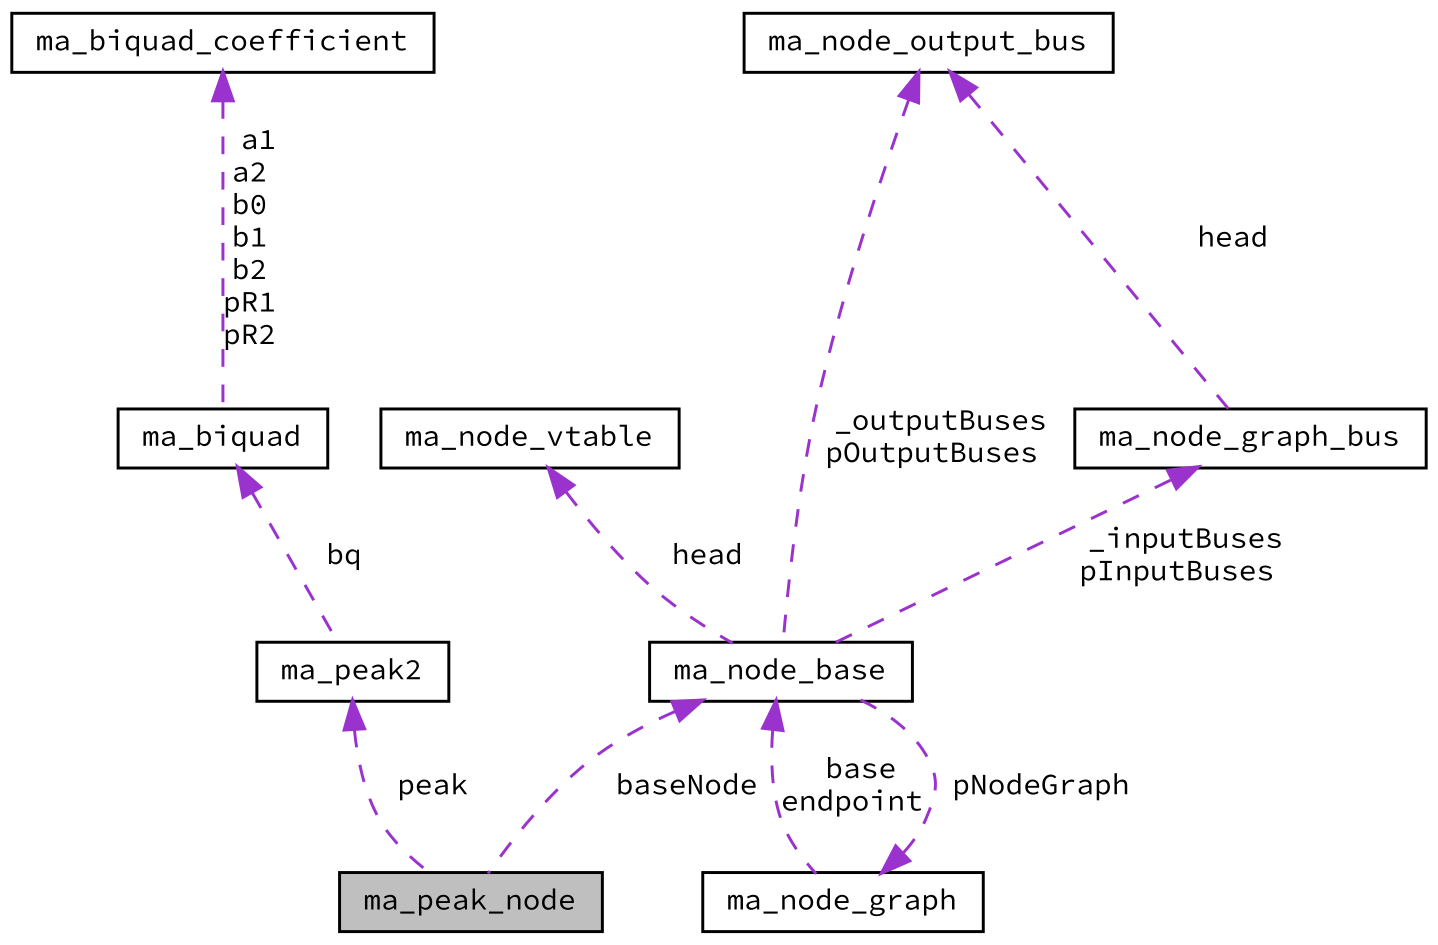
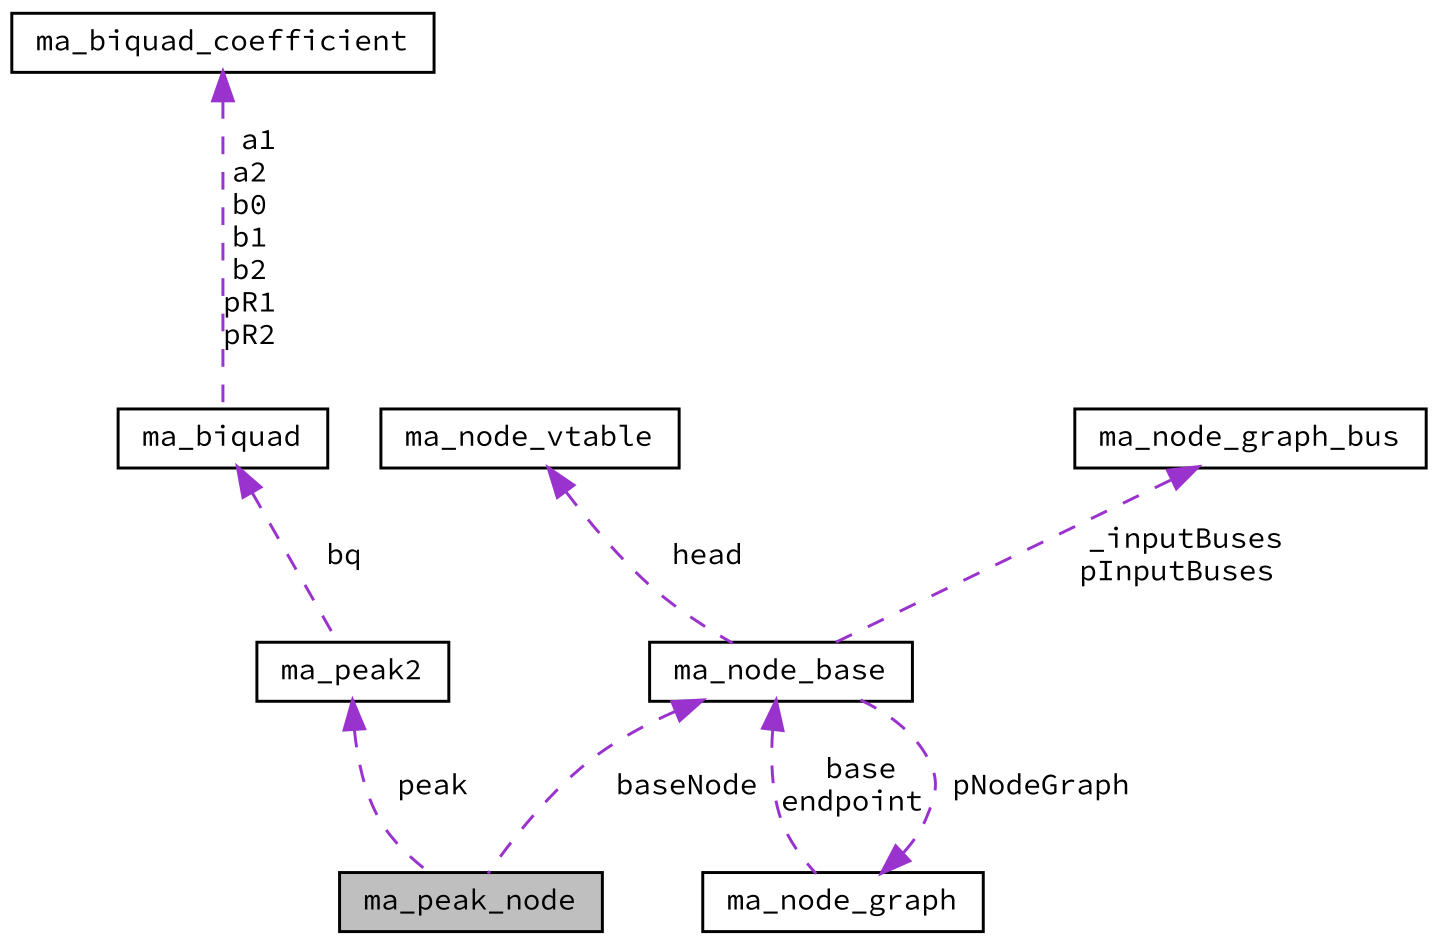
(929, 43) -> none
